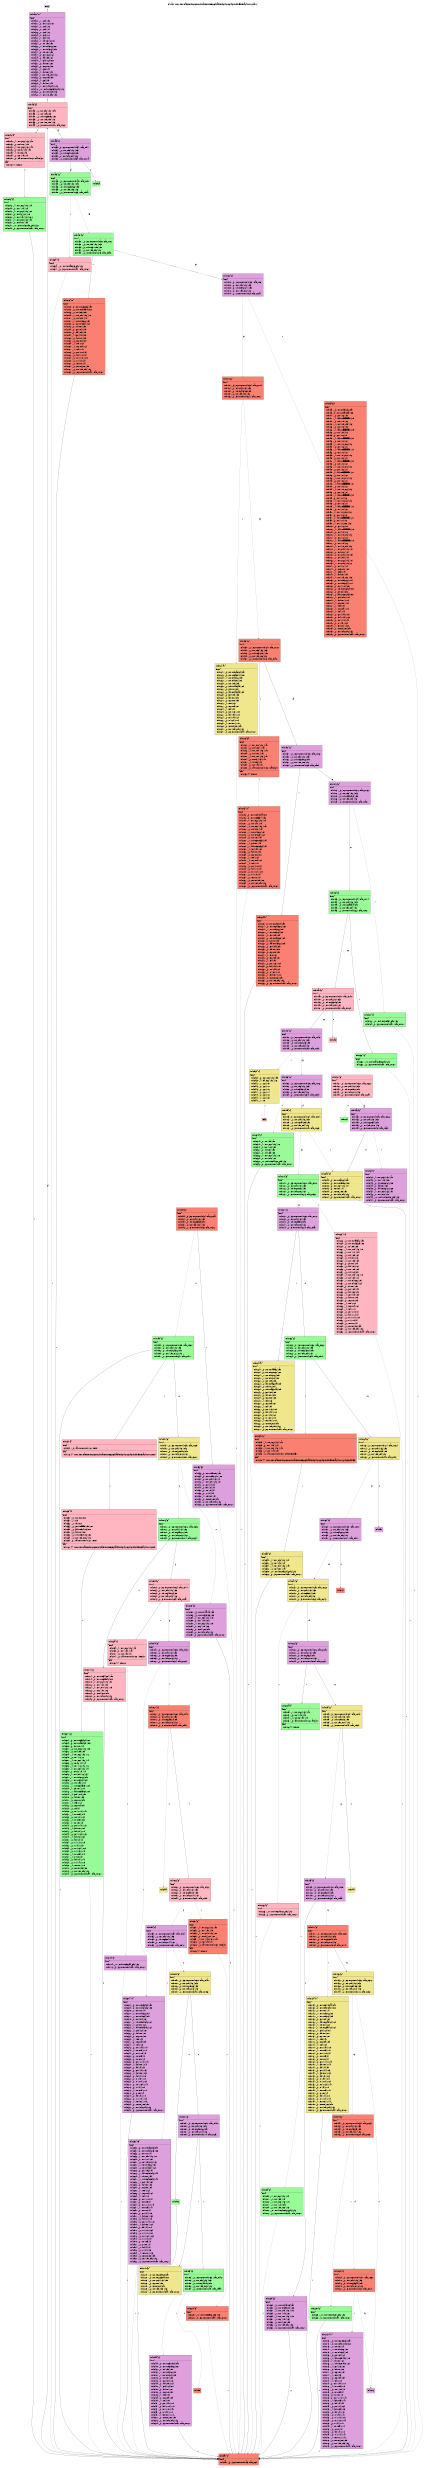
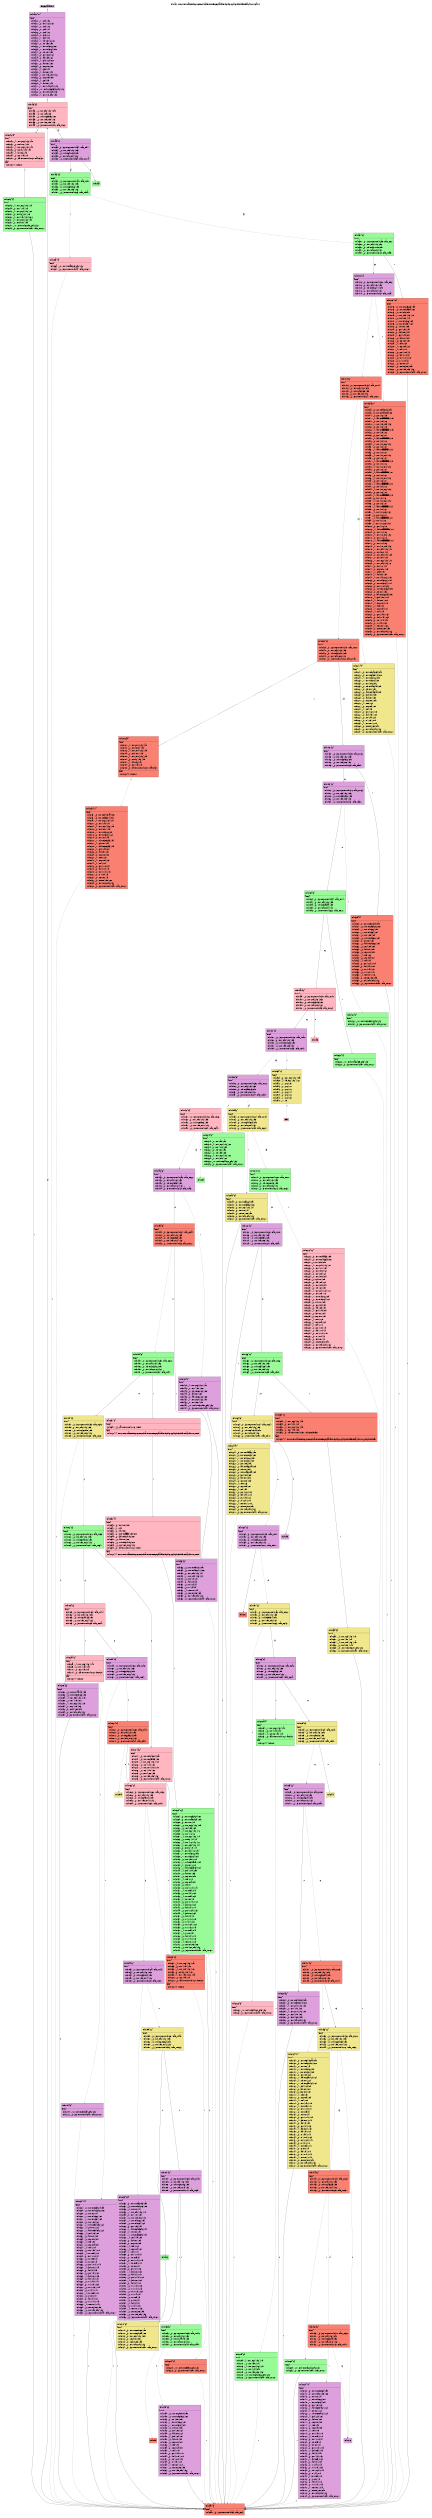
(47, 7) -> (47, 6)
(357, 1151) -> (174, 1207)
(60, 1945) -> (219, 1956)
